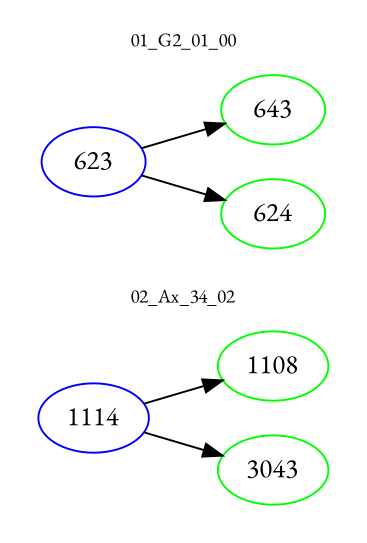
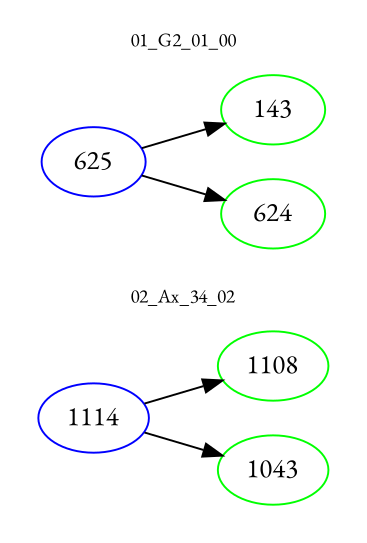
(273, 110) -> (273, 110)
(94, 162) -> (94, 162)
(273, 470) -> (273, 470)
